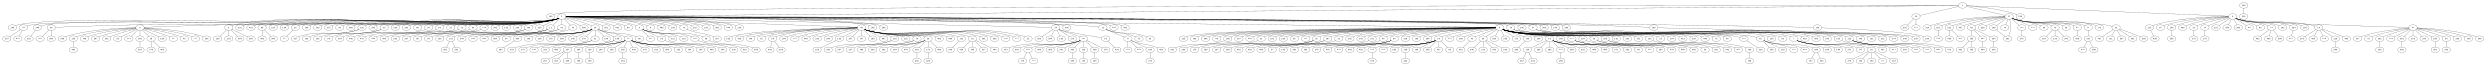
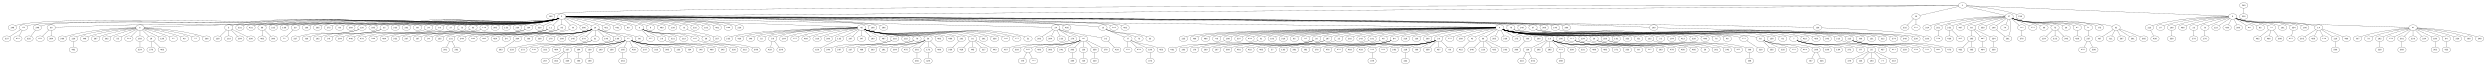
(1032, 44) -> (1030, 44)
